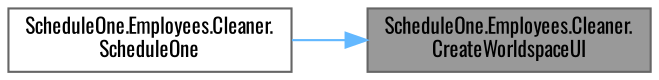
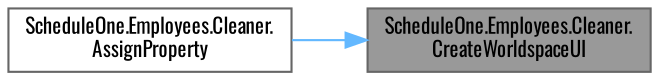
(150, 40) -> (150, 40)
